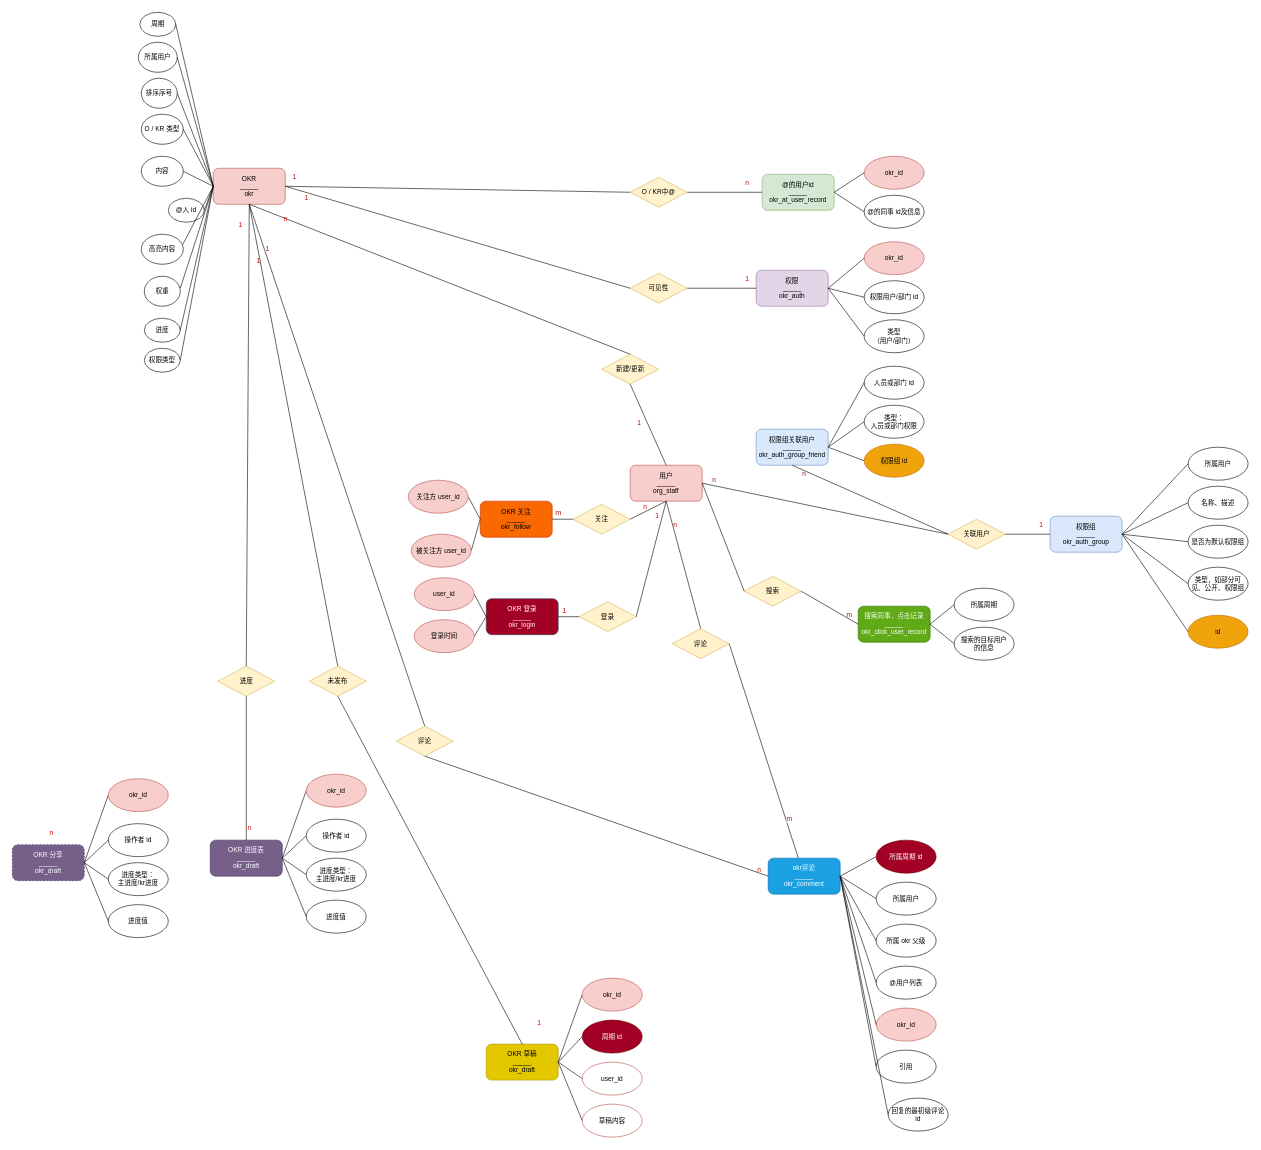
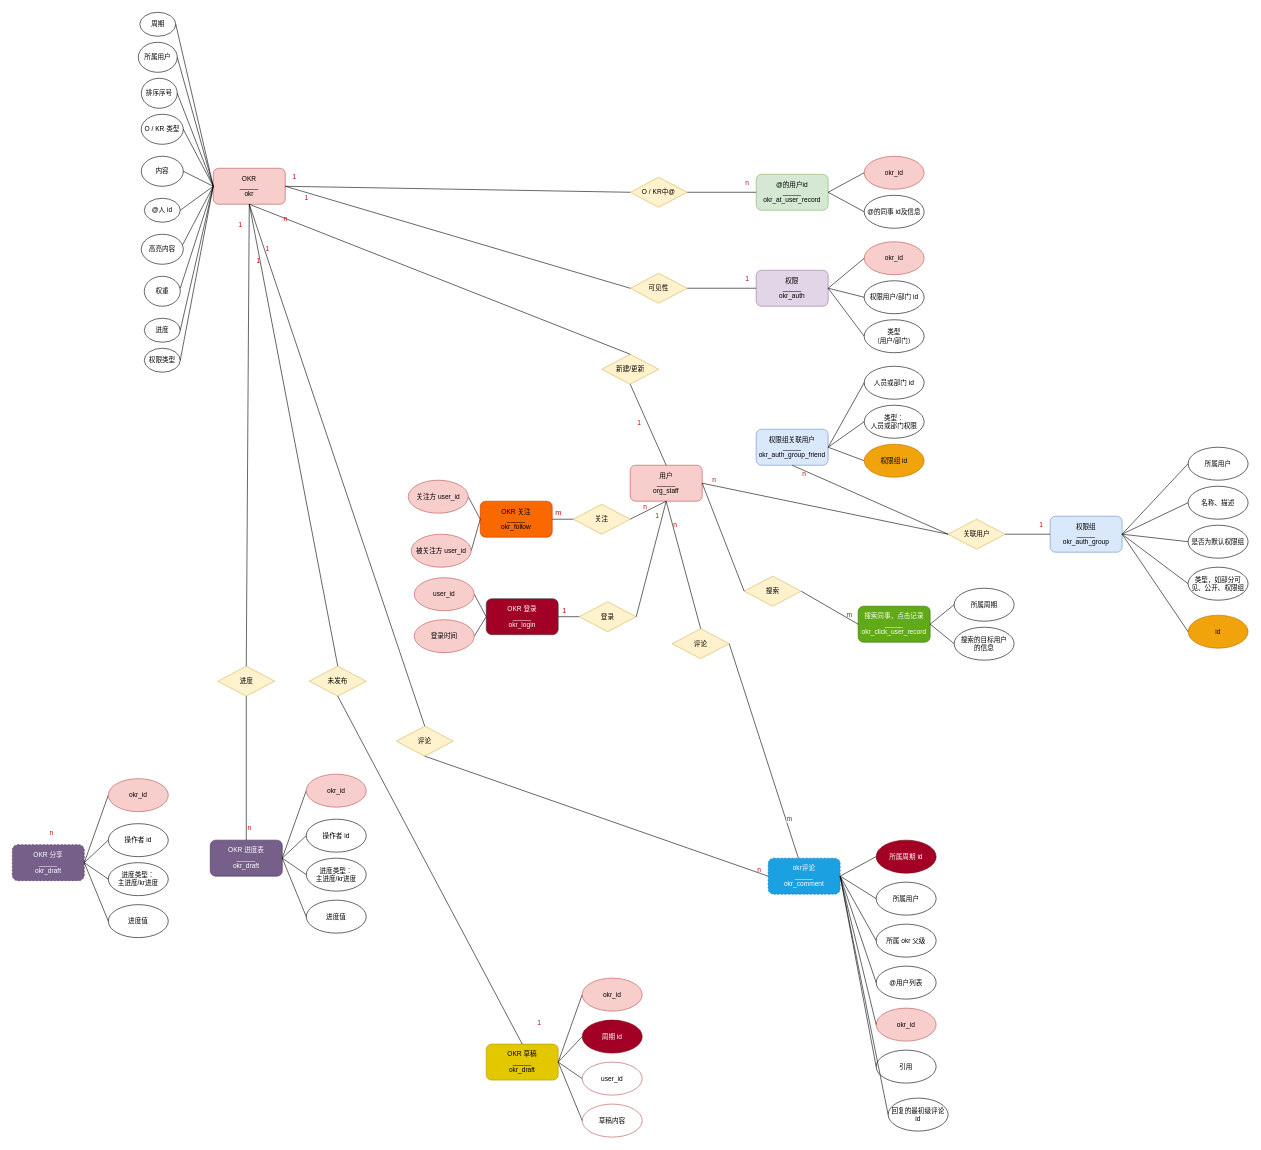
(798, 192) -> (792, 192)
(186, 210) -> (162, 210)
(804, 876) -> (804, 876)
